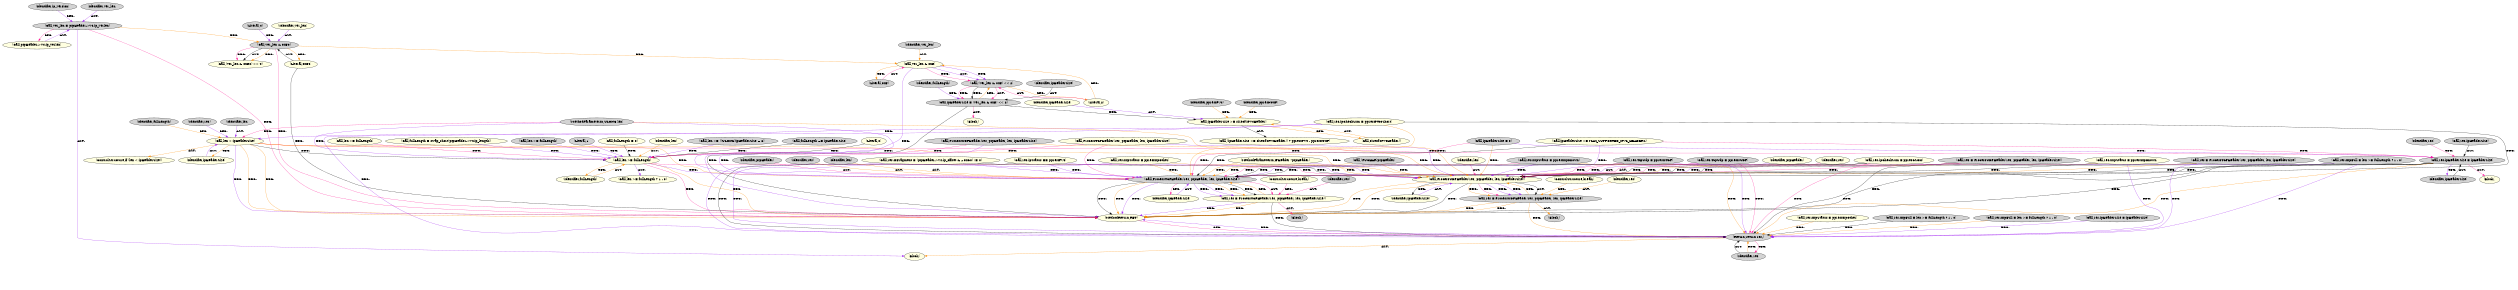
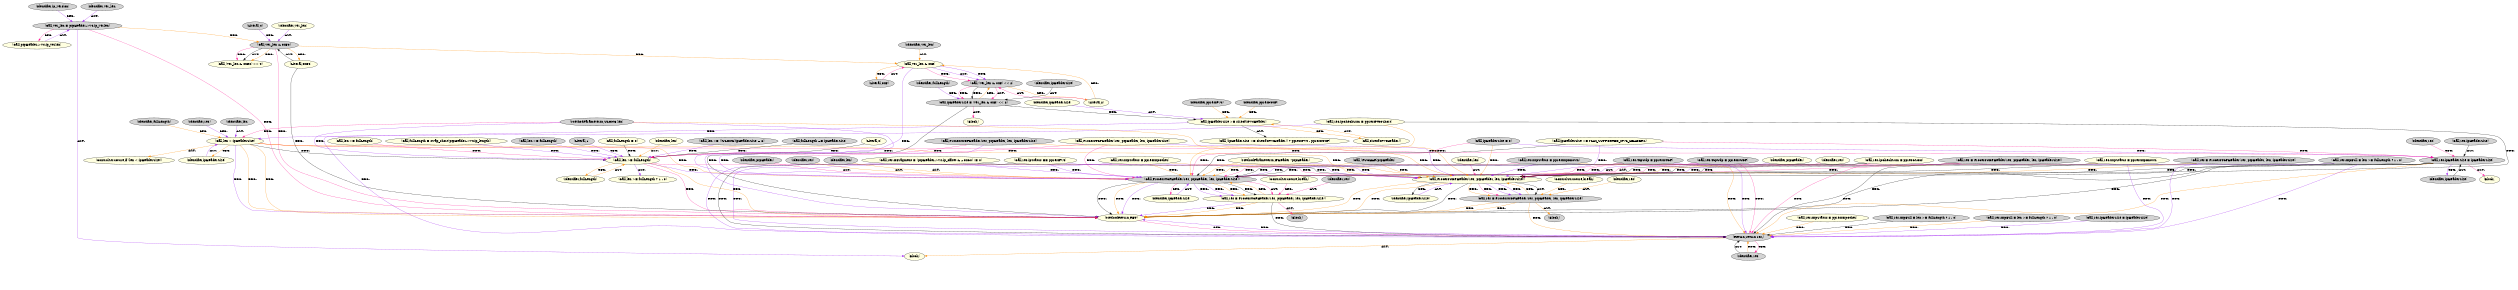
(791, 132) -> (724, 130)
